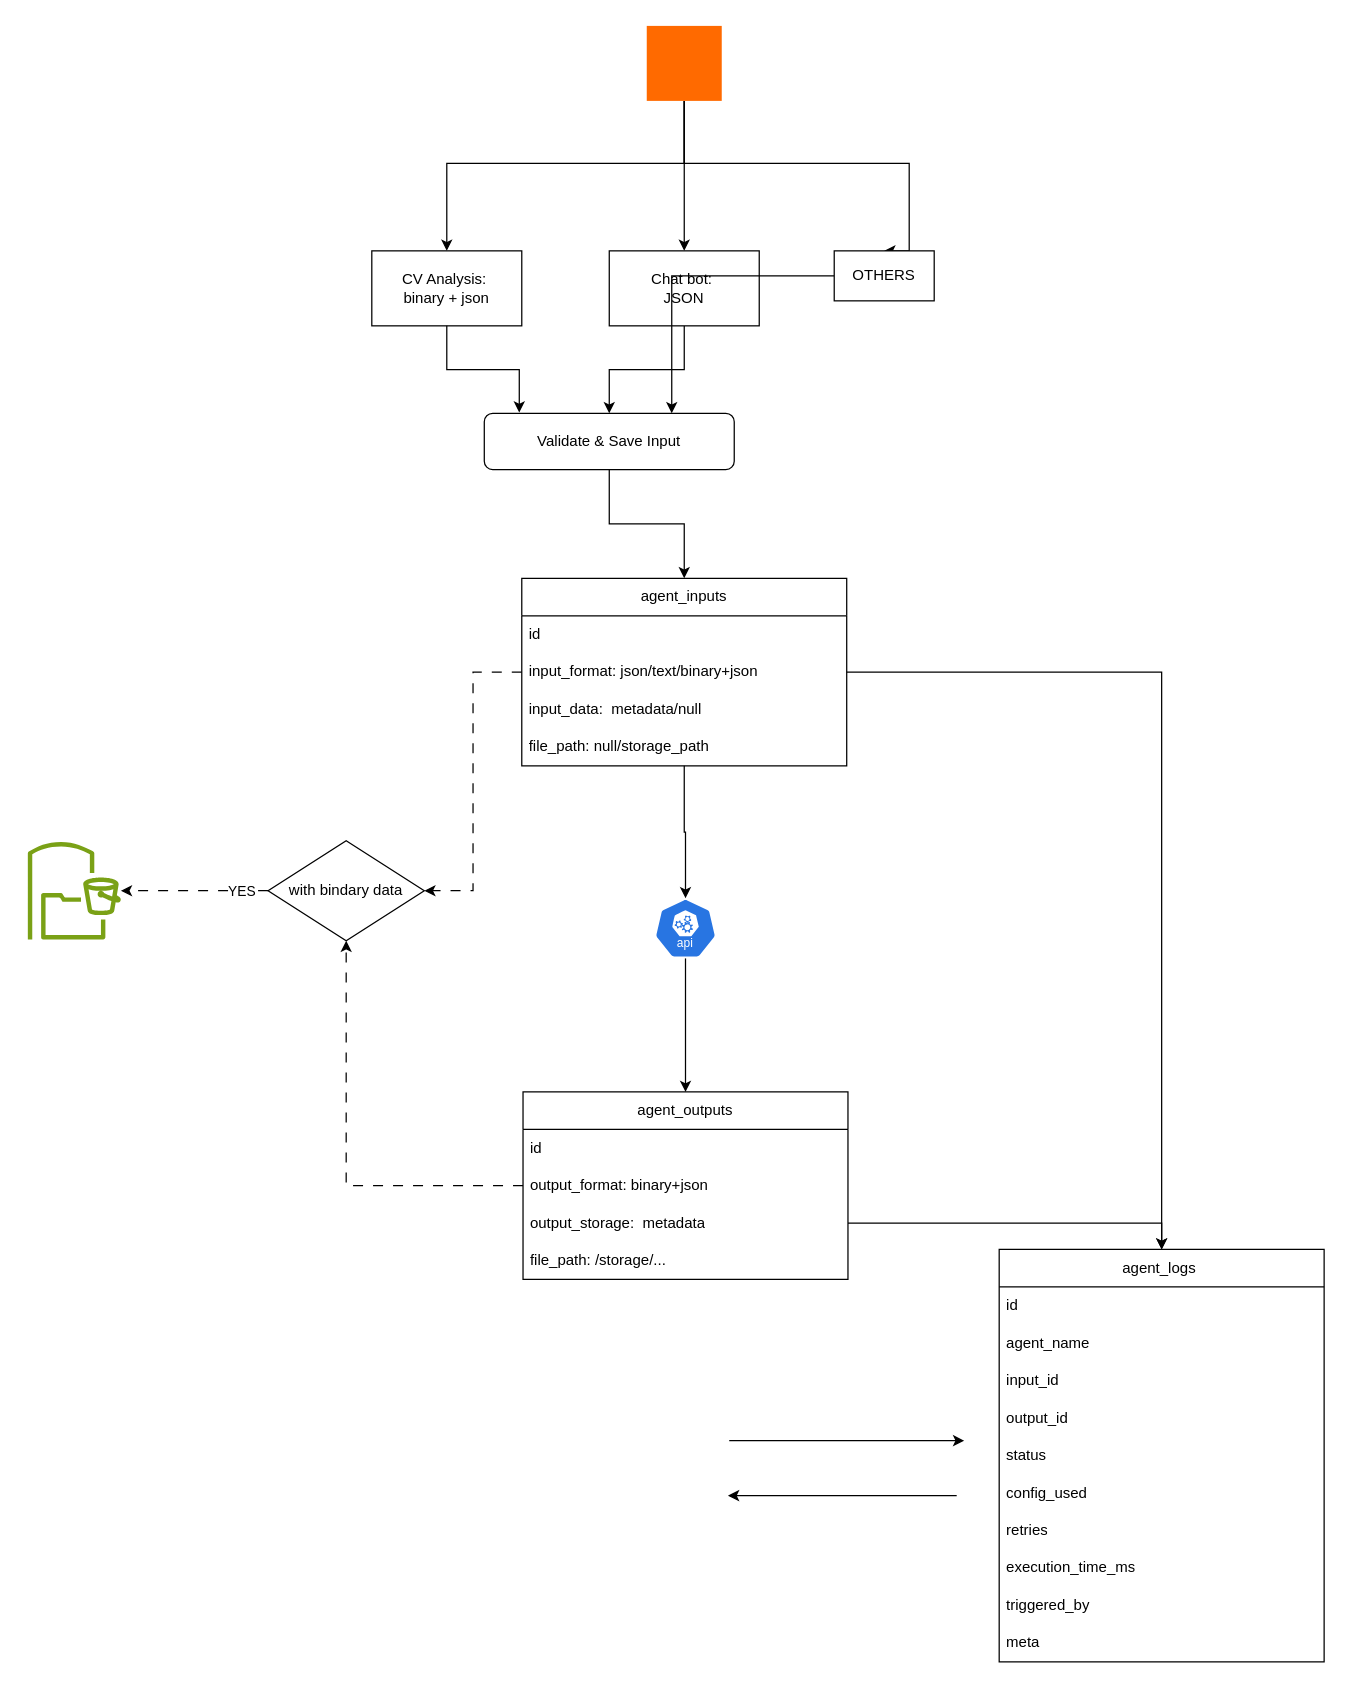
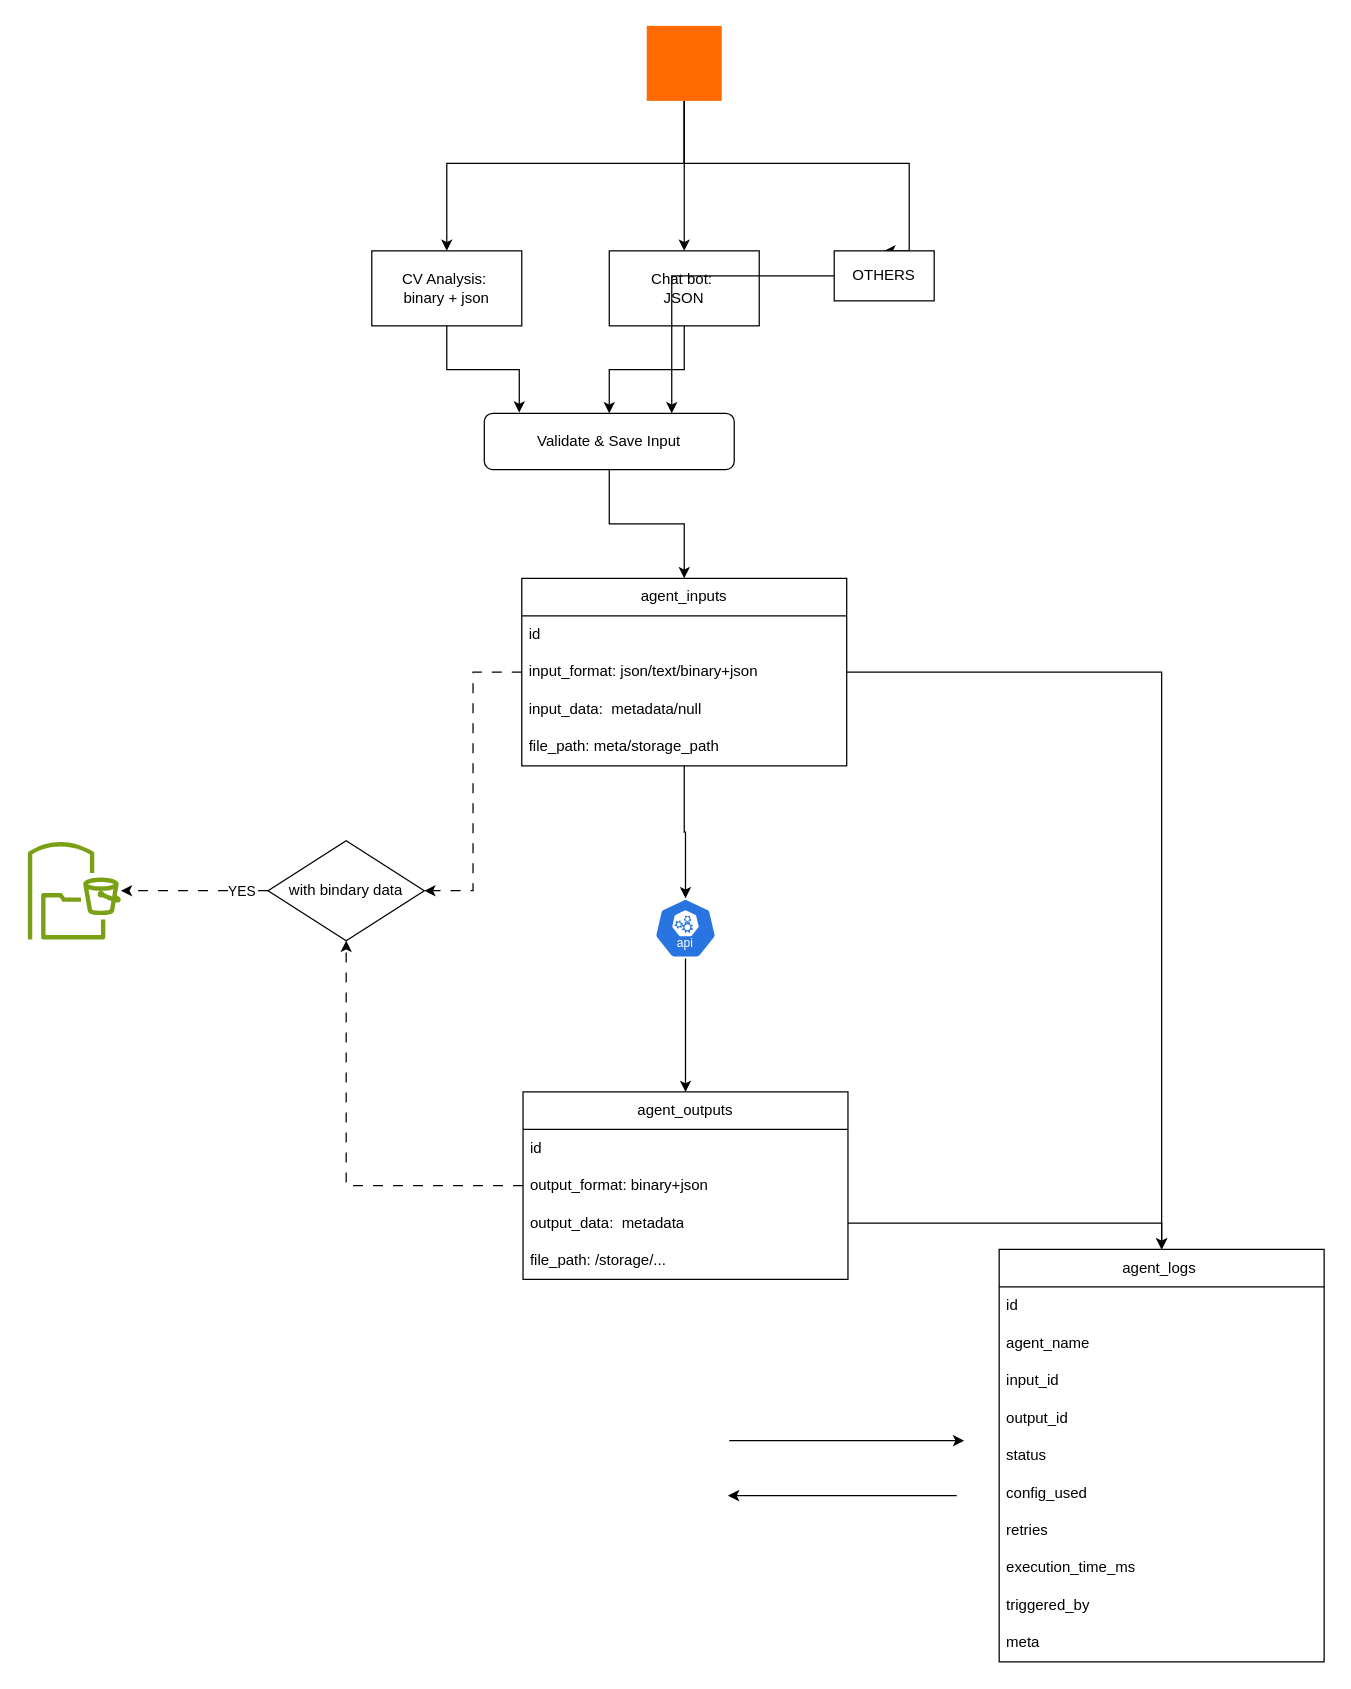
(635, 747) -> (639, 747)
(632, 1223) -> (619, 1223)
